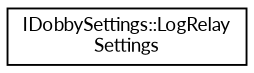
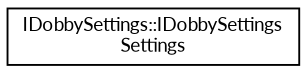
(127, 37) -> (153, 37)
